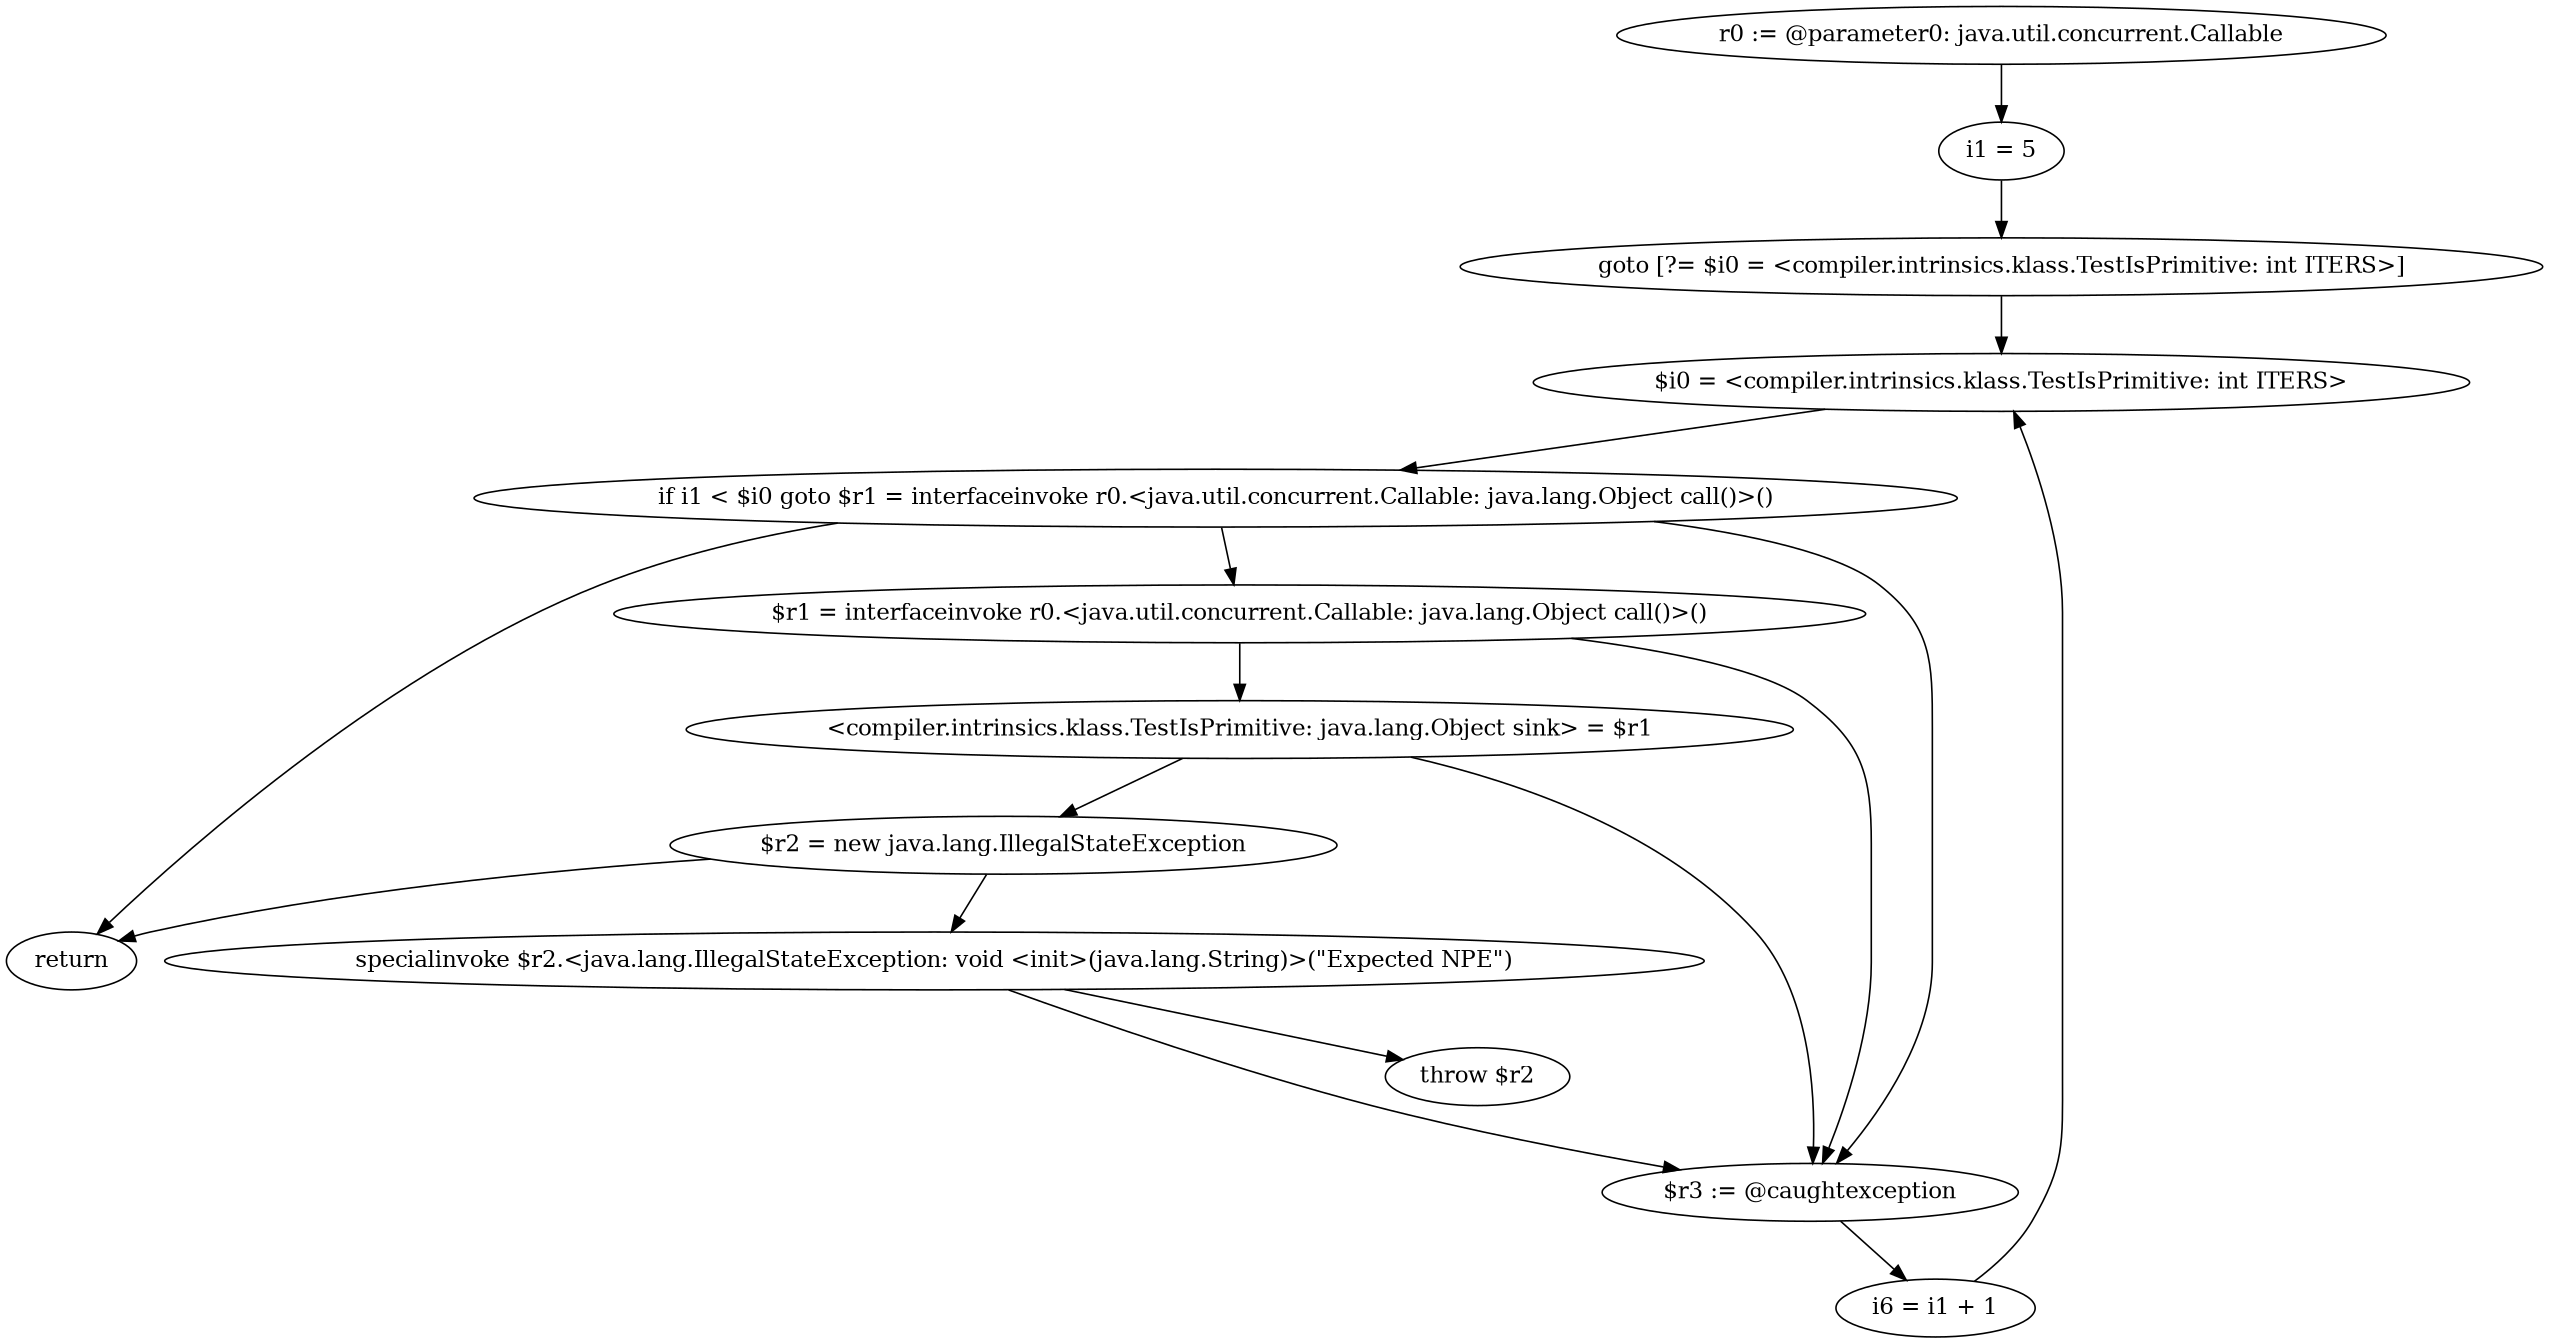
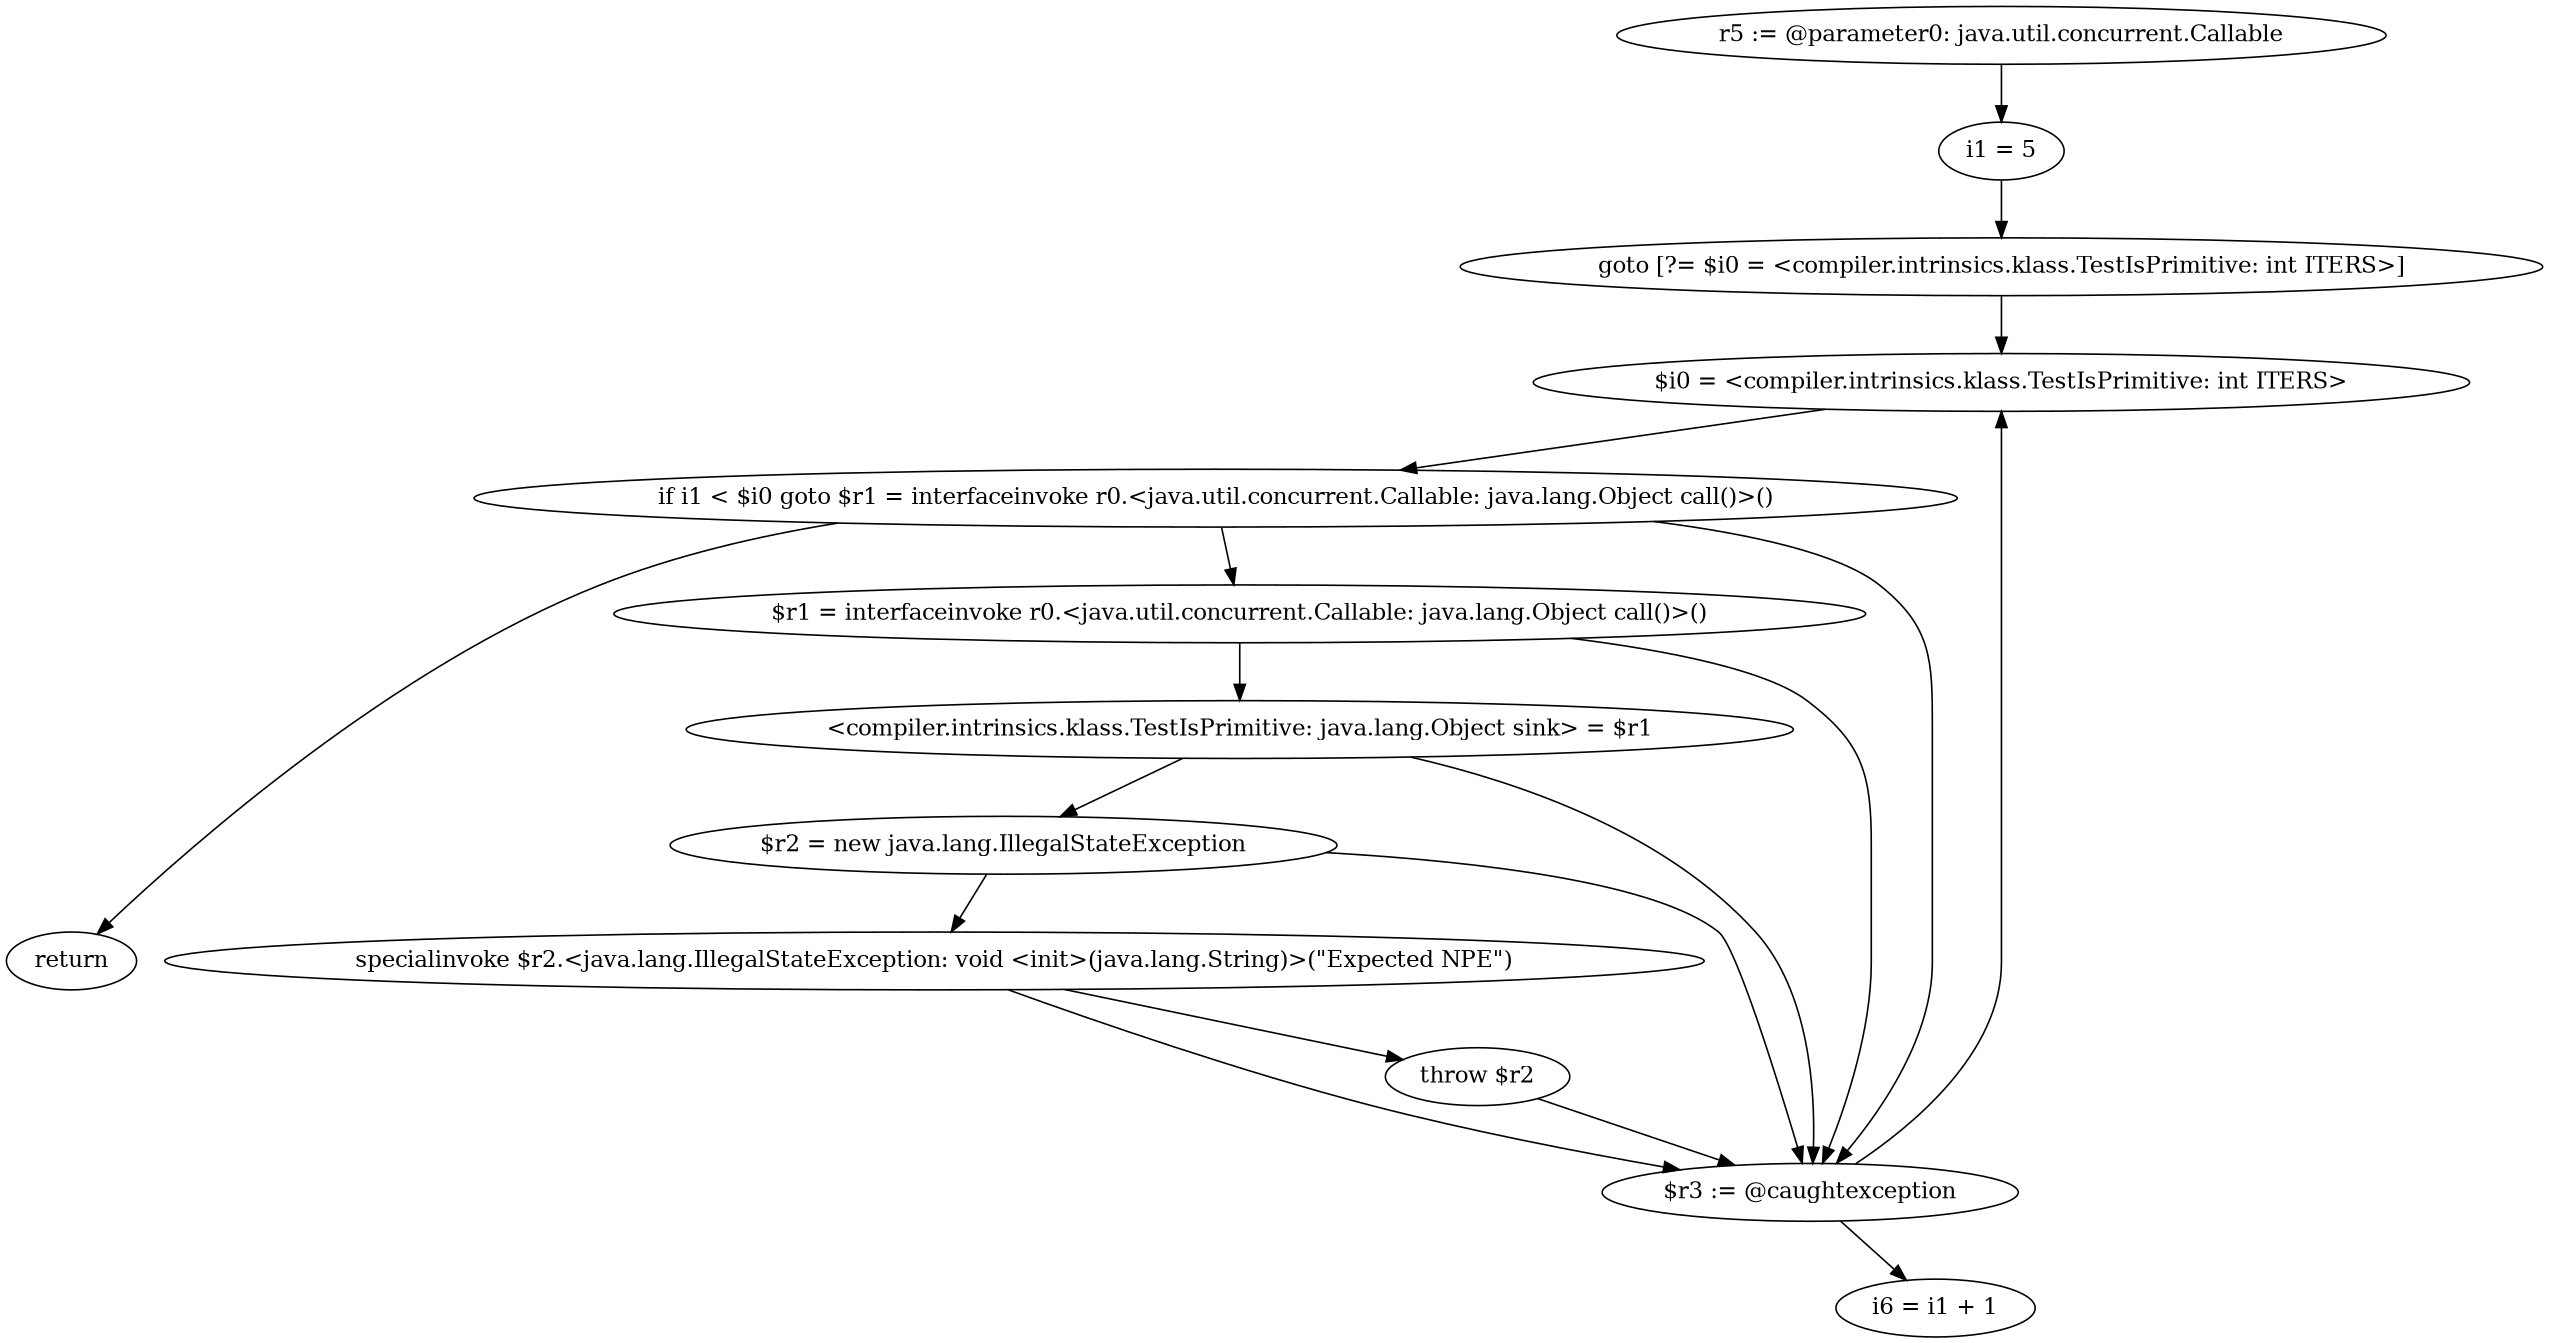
(2001, 35) -> (2001, 35)
(2063, 866) -> (2001, 824)
(421, 887) -> (1640, 896)
none -> (1628, 1129)
